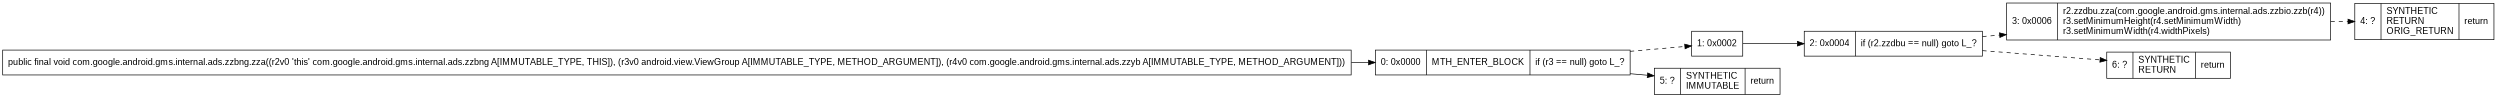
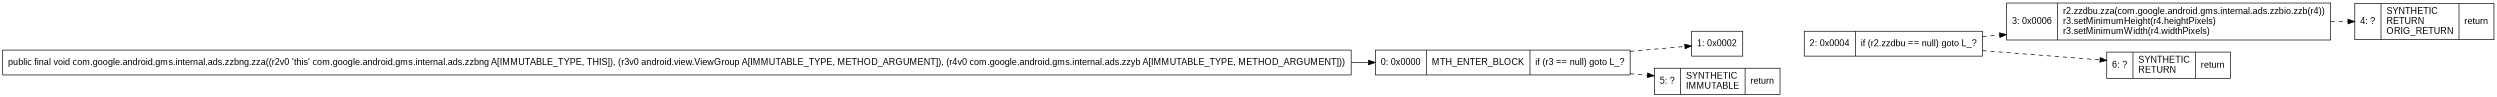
(2152, 21) -> (2140, 21)
(1770, 44) -> none
(1639, 74) -> (1639, 74)
